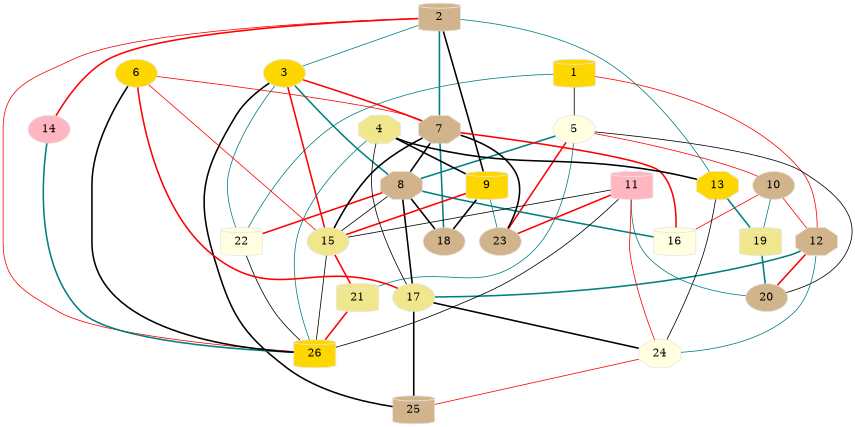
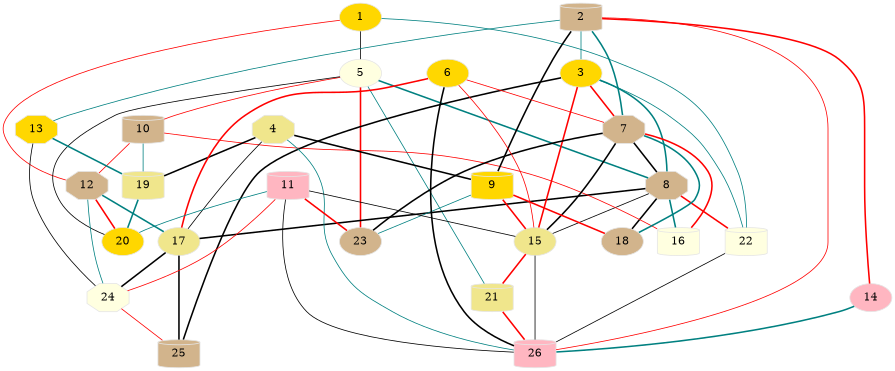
(574, 73) -> (361, 17)
(546, 161) -> (217, 154)
(774, 185) -> (143, 129)
(468, 211) -> (555, 212)
(767, 298) -> (123, 242)
(315, 354) -> (535, 354)
